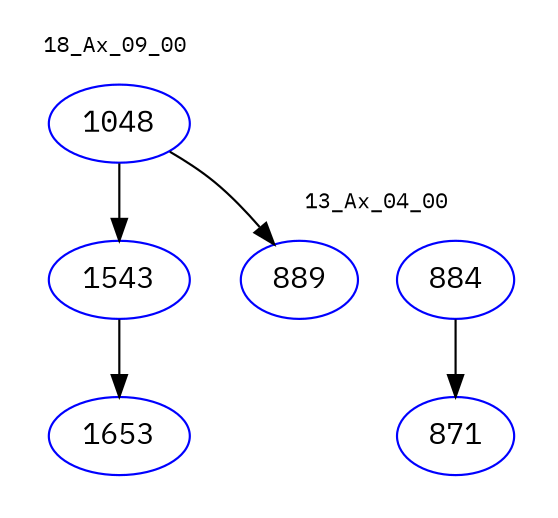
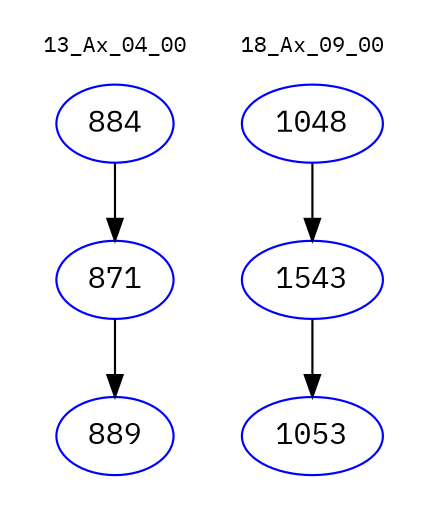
(238, 203) -> (115, 347)
(119, 436) -> (312, 436)
